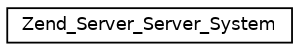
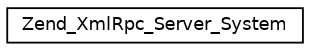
(150, 25) -> (155, 25)
